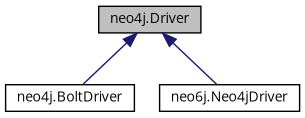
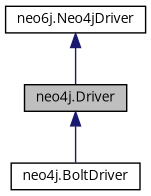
(195, 64) -> (76, 66)
